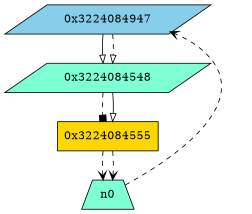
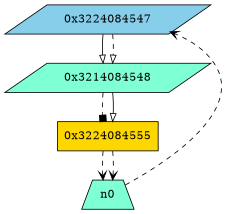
(108, 19) -> (108, 19)
(108, 78) -> (108, 78)
